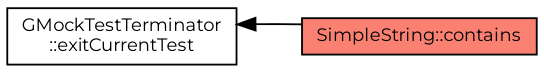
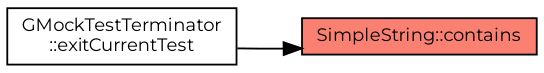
(279, 24) -> (260, 49)
